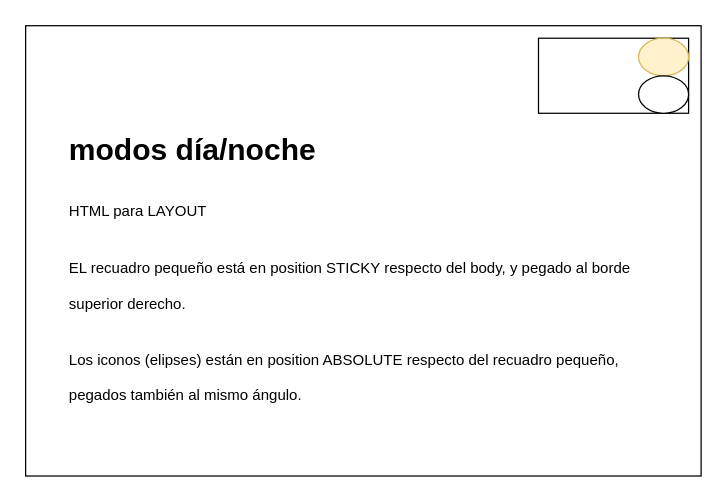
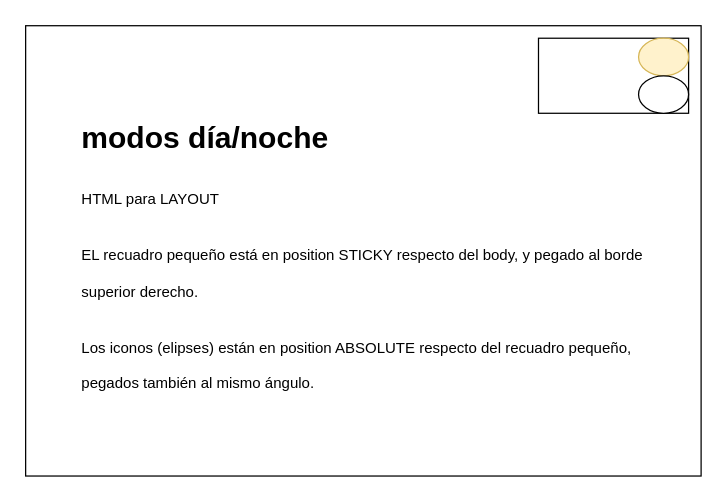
(357, 282) -> (369, 269)
